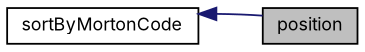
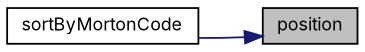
(240, 14) -> (221, 38)
